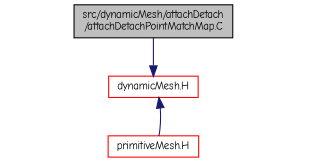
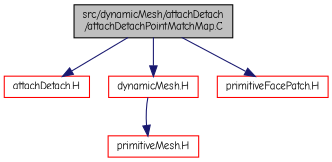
none -> (47, 87)
none -> (273, 87)
(160, 122) -> (146, 111)
